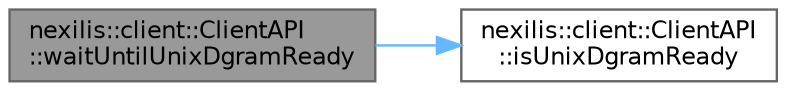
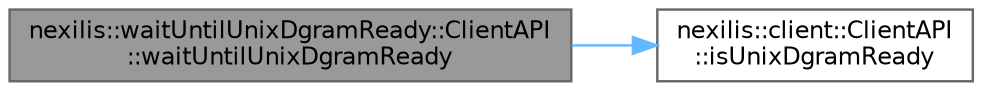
(192, 45) -> (290, 45)
